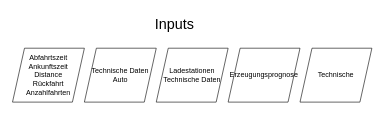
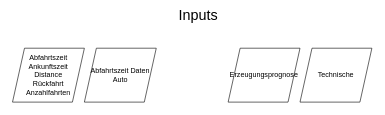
(174, 24) -> (198, 15)
(120, 75) -> (120, 75)
(192, 75) -> none
